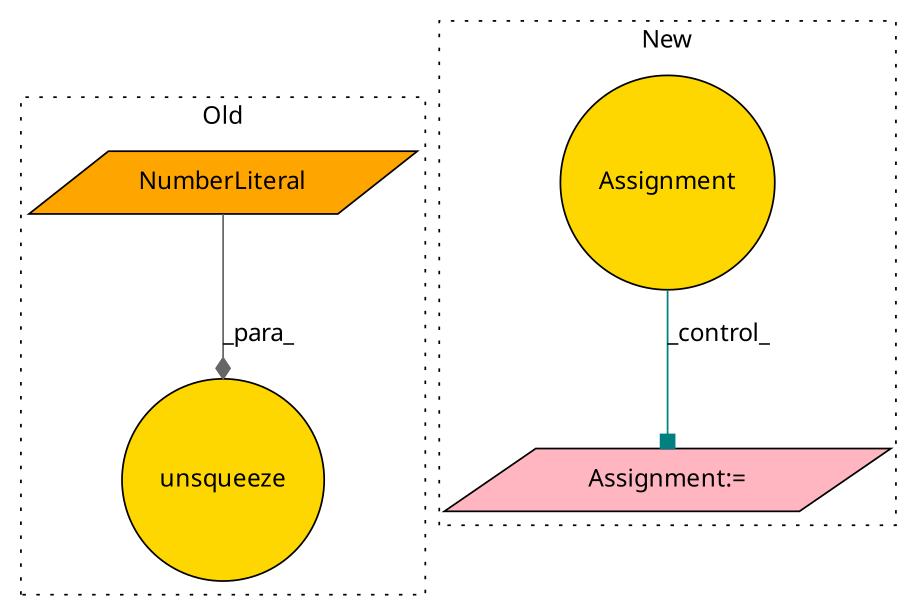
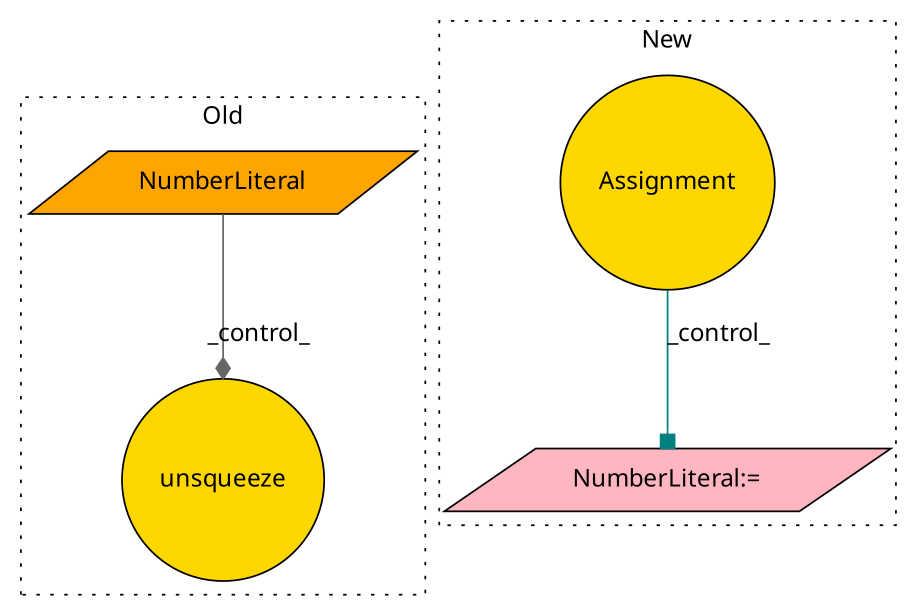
(259, 335) -> (259, 335)
(668, 480) -> (668, 480)
